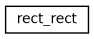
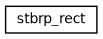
(47, 20) -> (51, 20)
